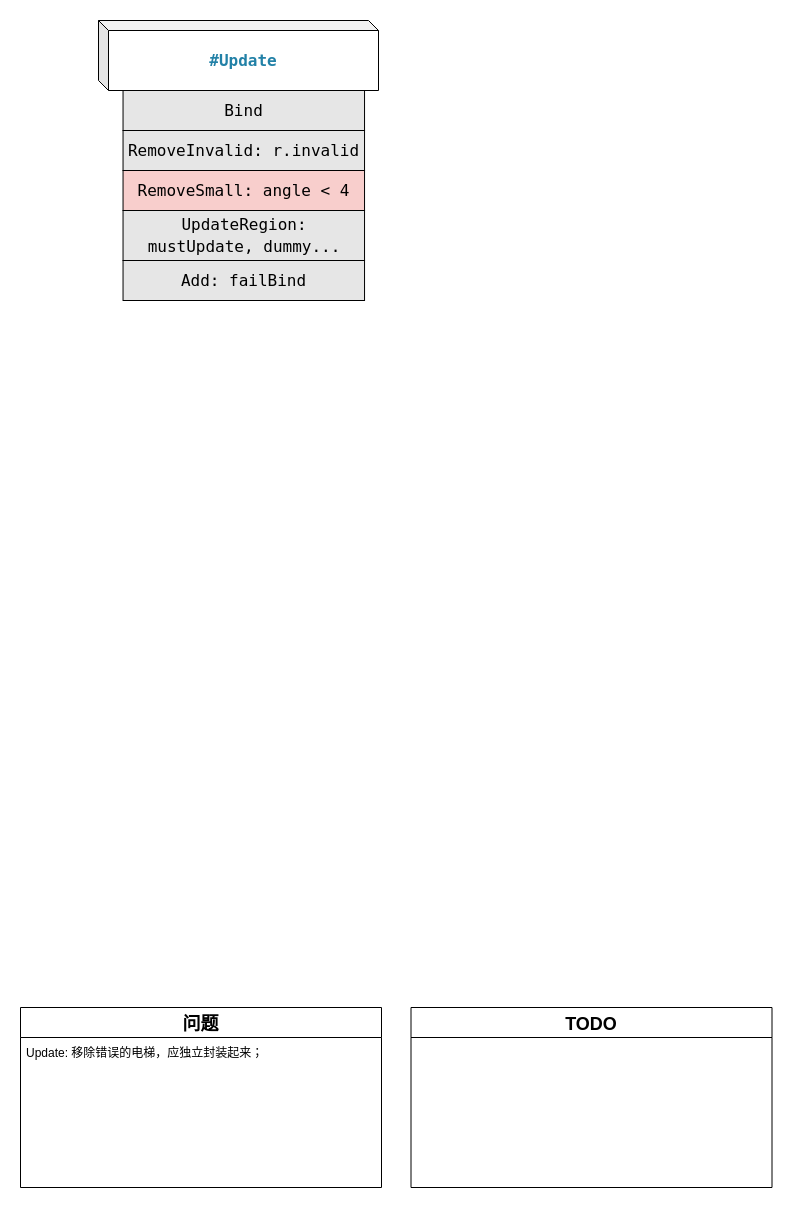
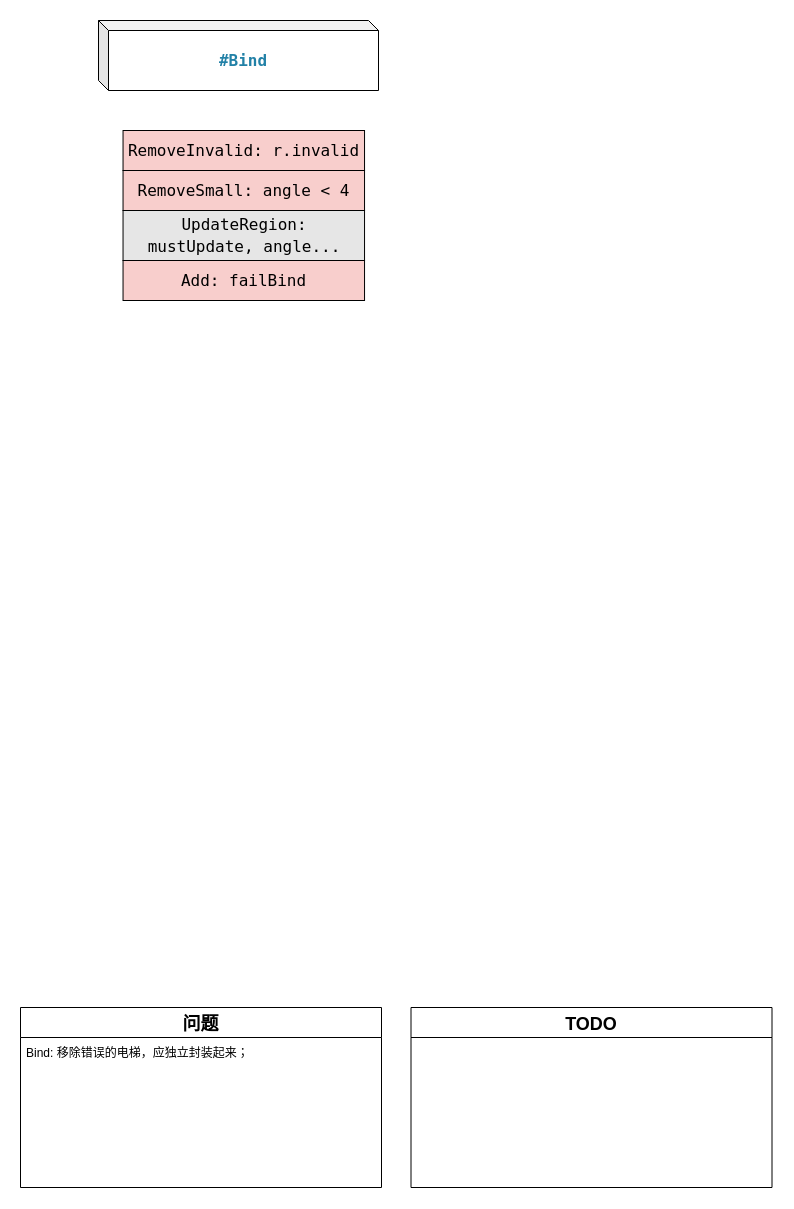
(244, 61) -> (244, 61)
(244, 111) -> none
(244, 151) -> (244, 151)
(245, 236) -> (245, 236)
(244, 281) -> (244, 281)
(146, 1053) -> (137, 1053)
